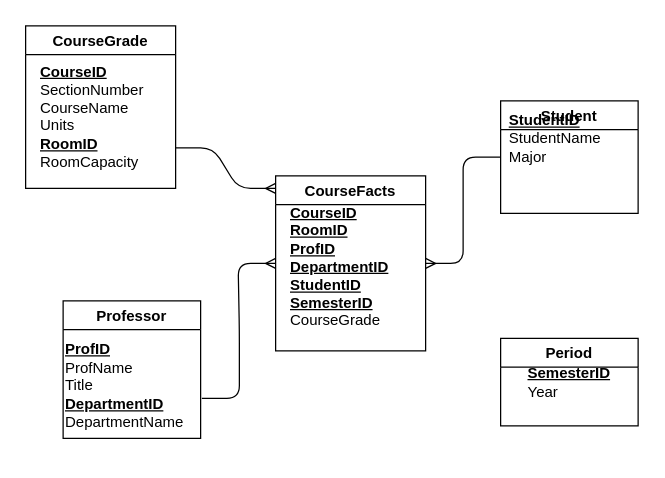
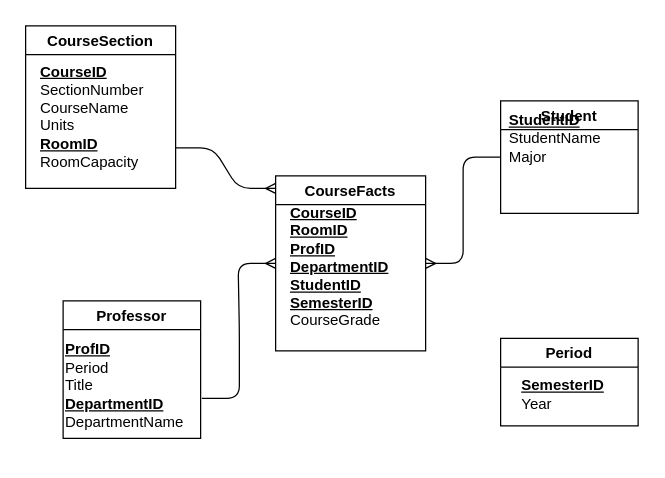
(100, 41) -> (100, 41)
(576, 382) -> (569, 394)
(124, 394) -> (124, 394)
